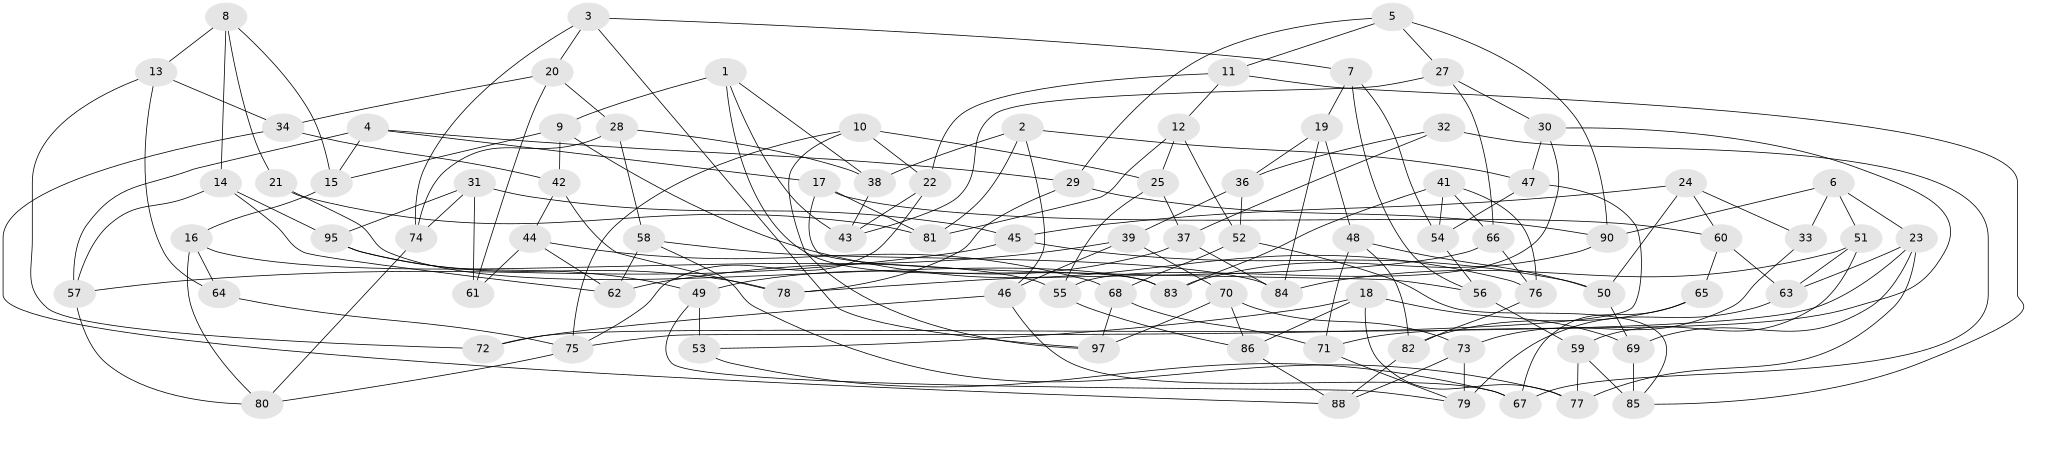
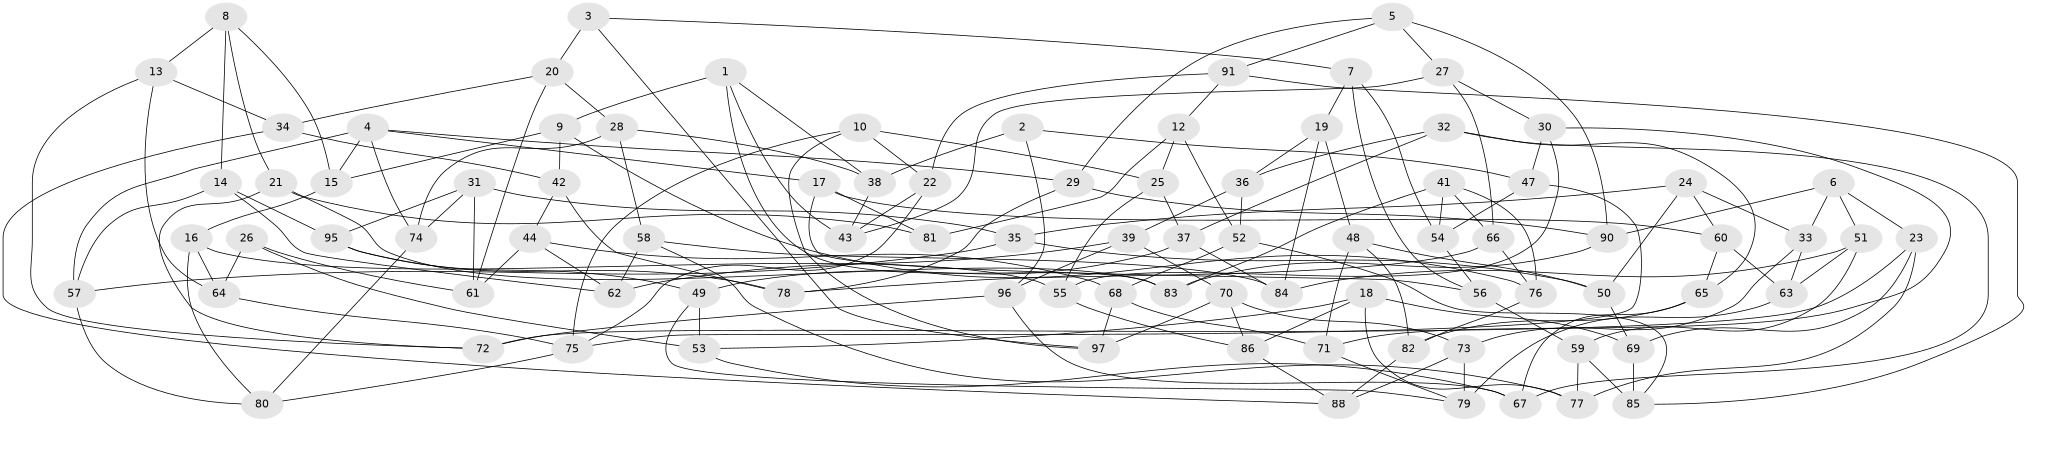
(1229, 72) -> (1229, 72)
(468, 107) -> (387, 185)
none -> (1692, 157)
(988, 191) -> none
none -> (247, 239)
(1015, 239) -> (1015, 239)
(1855, 267) -> (1796, 266)
(1005, 294) -> (1005, 294)
none -> (228, 323)
